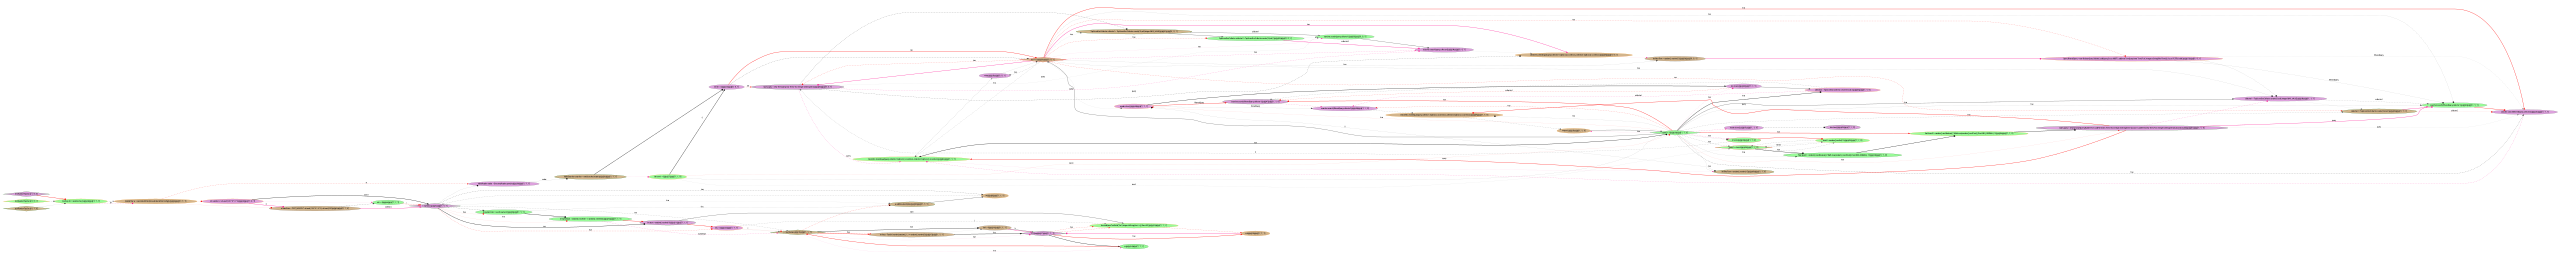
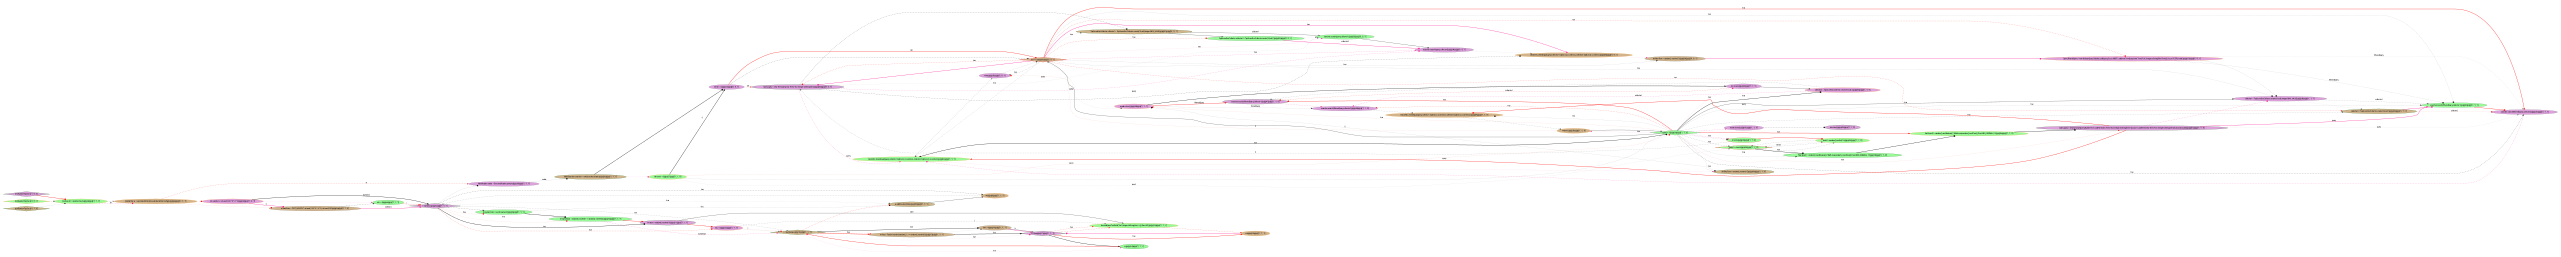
none -> (1269, 129)
(366, 195) -> (366, 195)
